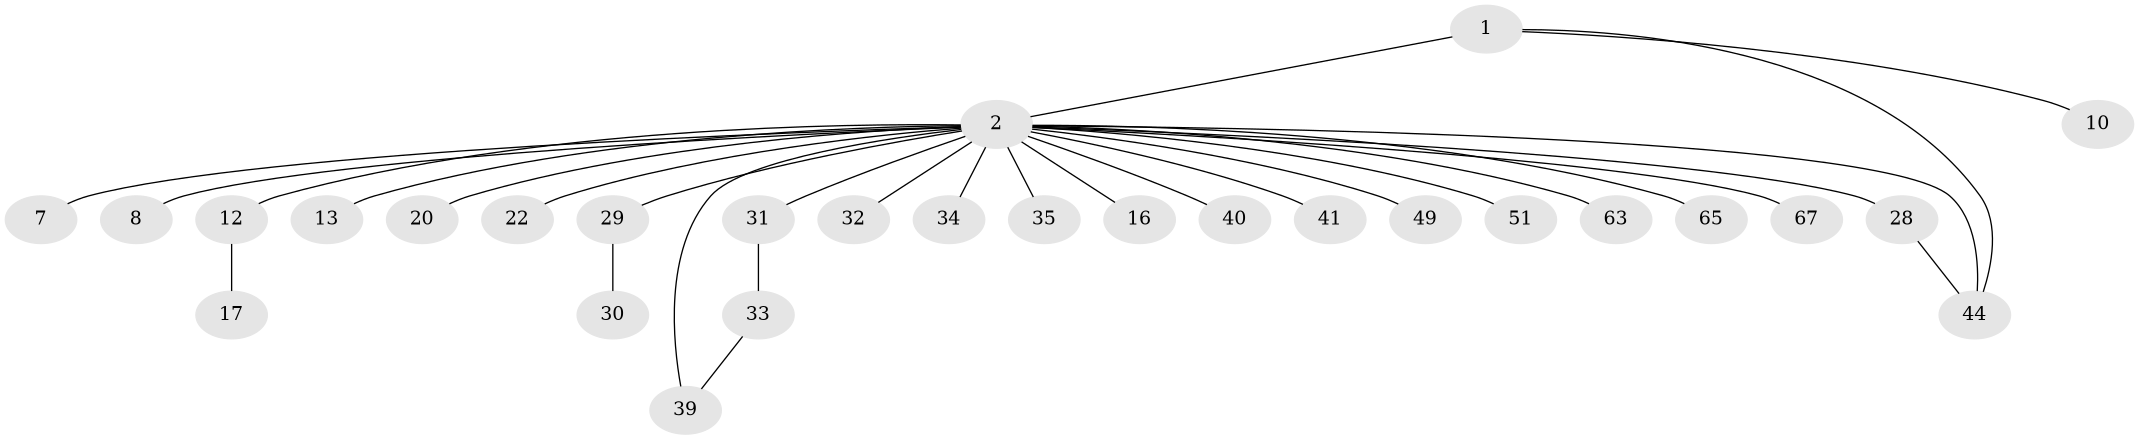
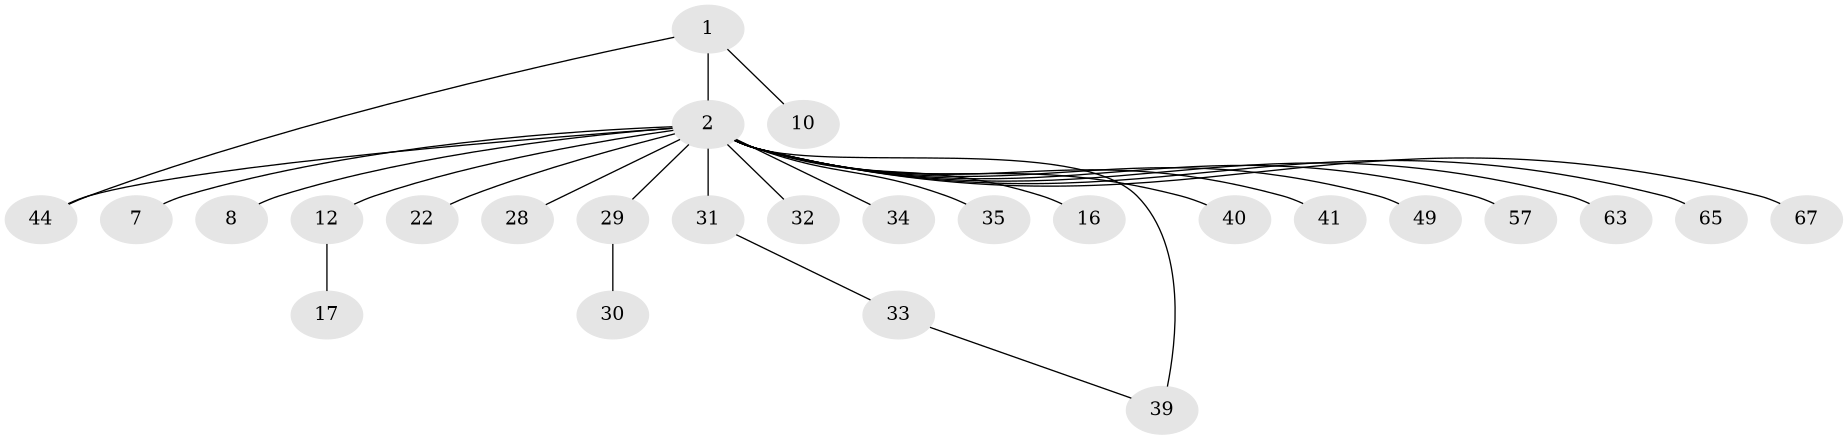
(327, 220) -> none
(422, 220) -> none
(1521, 220) -> (1521, 220)
(1938, 267) -> none
